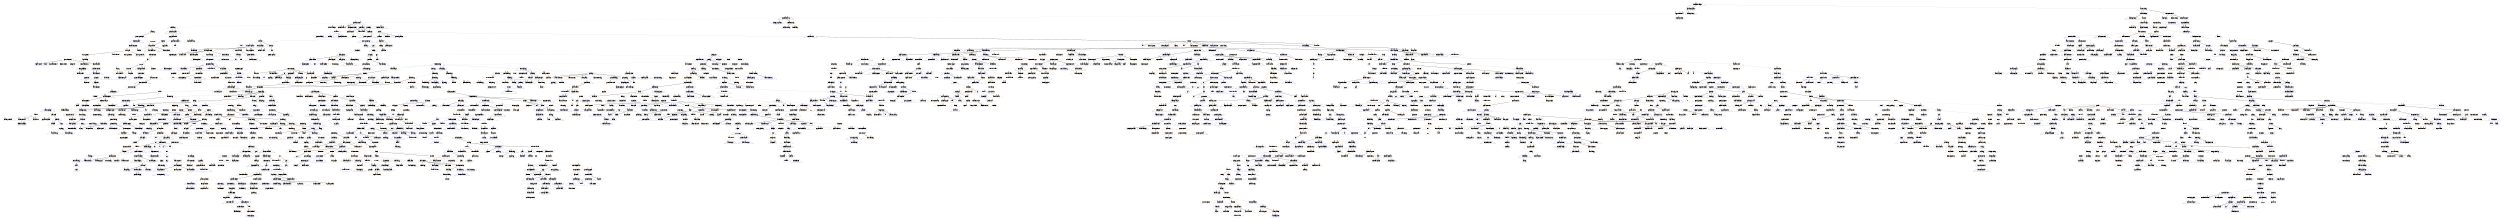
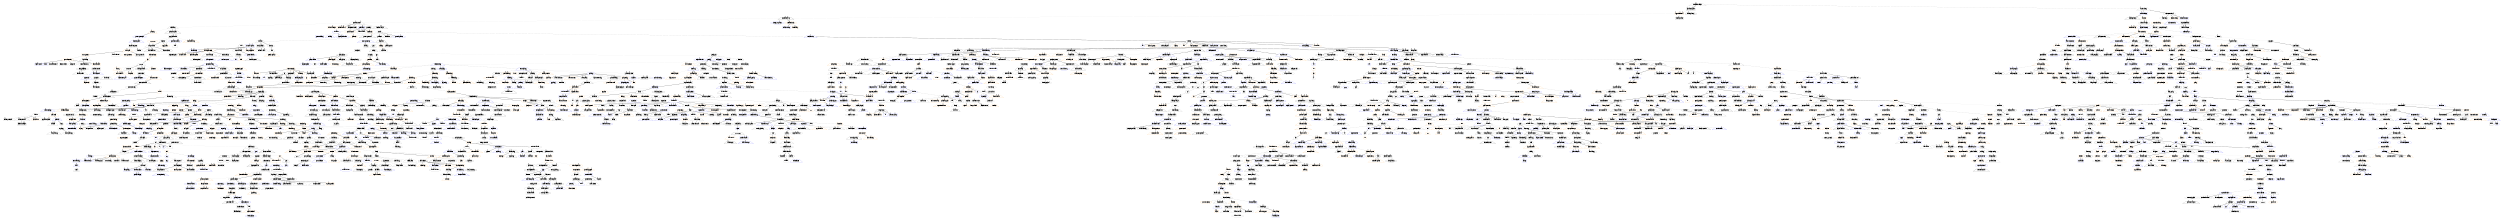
(461, 106) -> (461, 106)
(388, 170) -> (388, 170)
